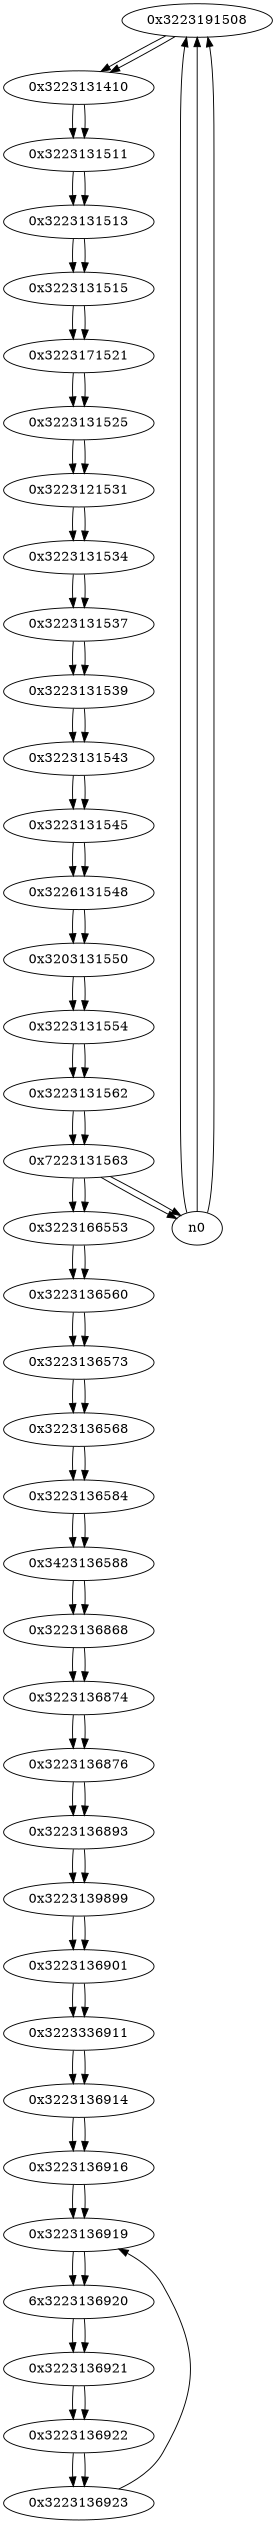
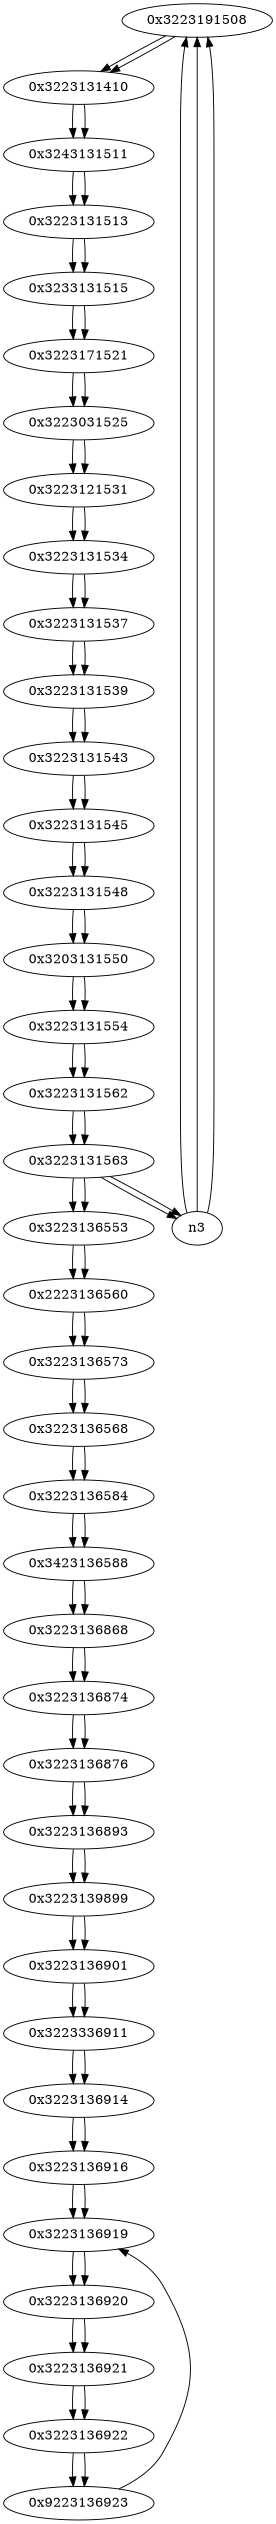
(79, 155) -> (79, 155)
(79, 289) -> (79, 289)
(79, 423) -> (79, 423)
(79, 893) -> (79, 893)
(79, 1161) -> (79, 1161)
(79, 1228) -> (79, 1228)
(197, 1228) -> (197, 1228)
(79, 1295) -> (79, 1295)
(79, 2302) -> (79, 2302)
(79, 2503) -> (79, 2503)
